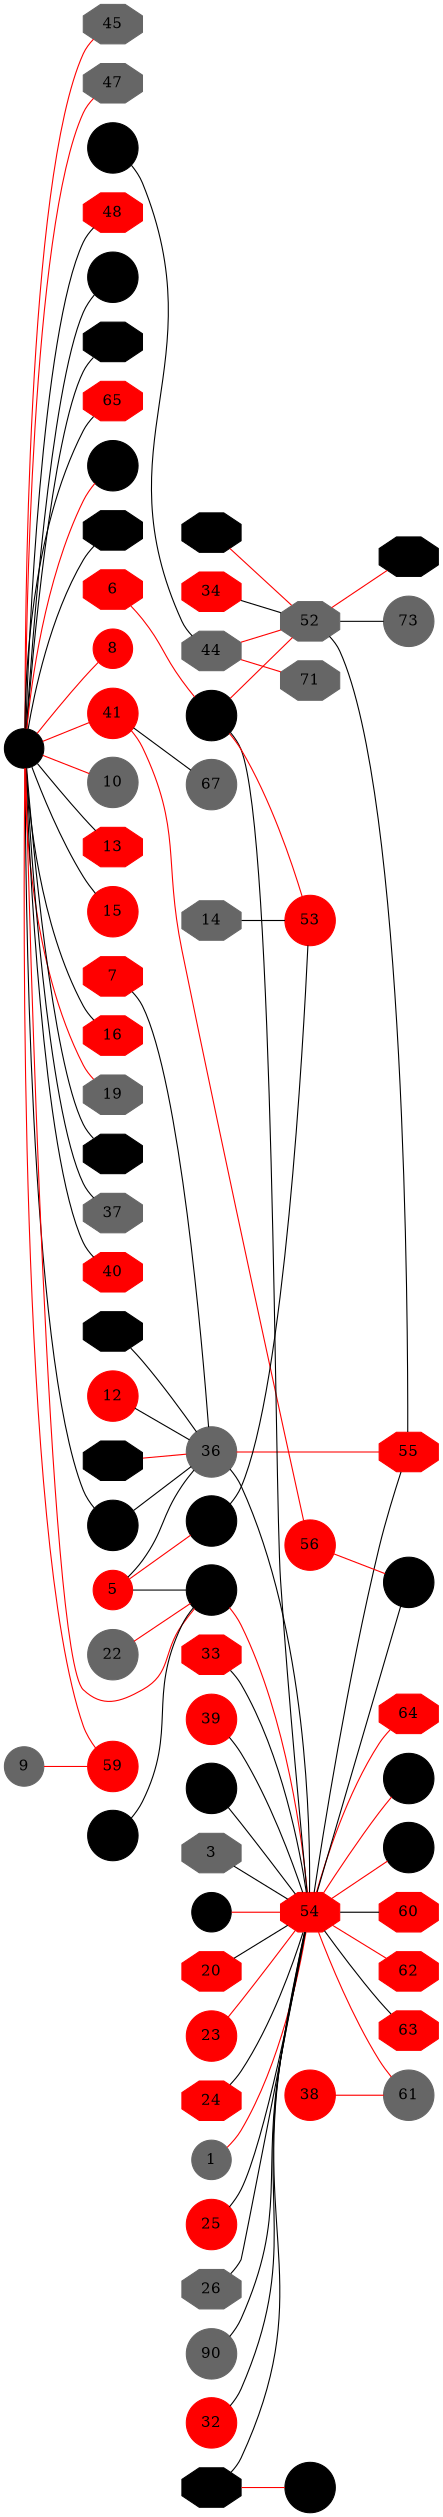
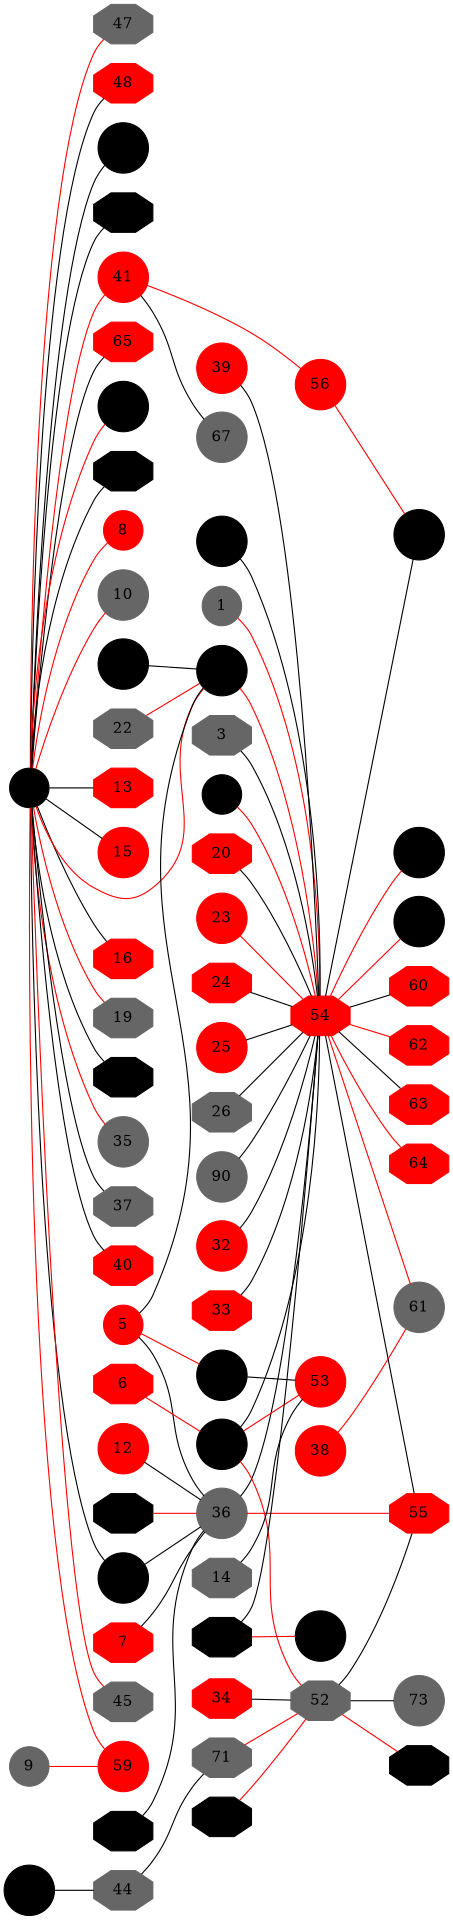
(261, 636) -> (271, 1729)
(255, 664) -> (173, 1824)
none -> (123, 1142)
(113, 1655) -> (123, 729)
